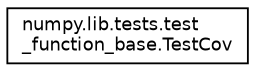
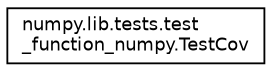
(128, 36) -> (136, 36)
